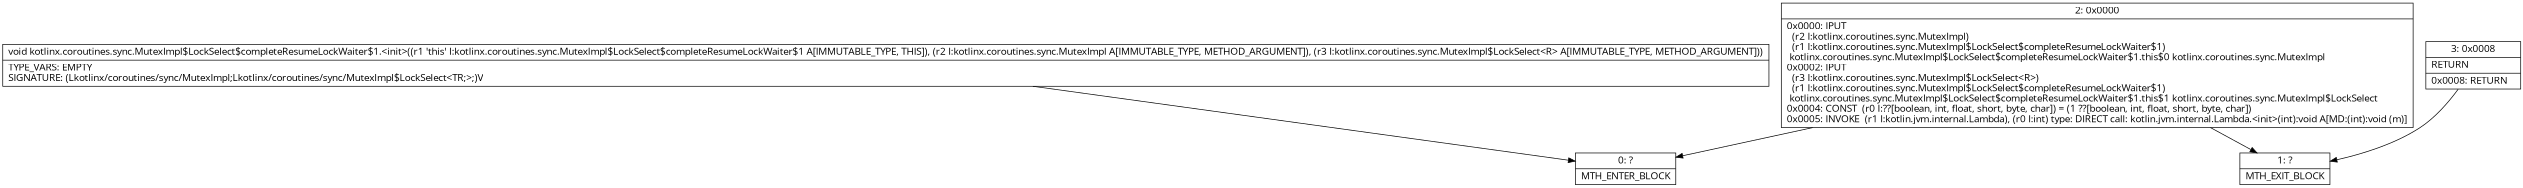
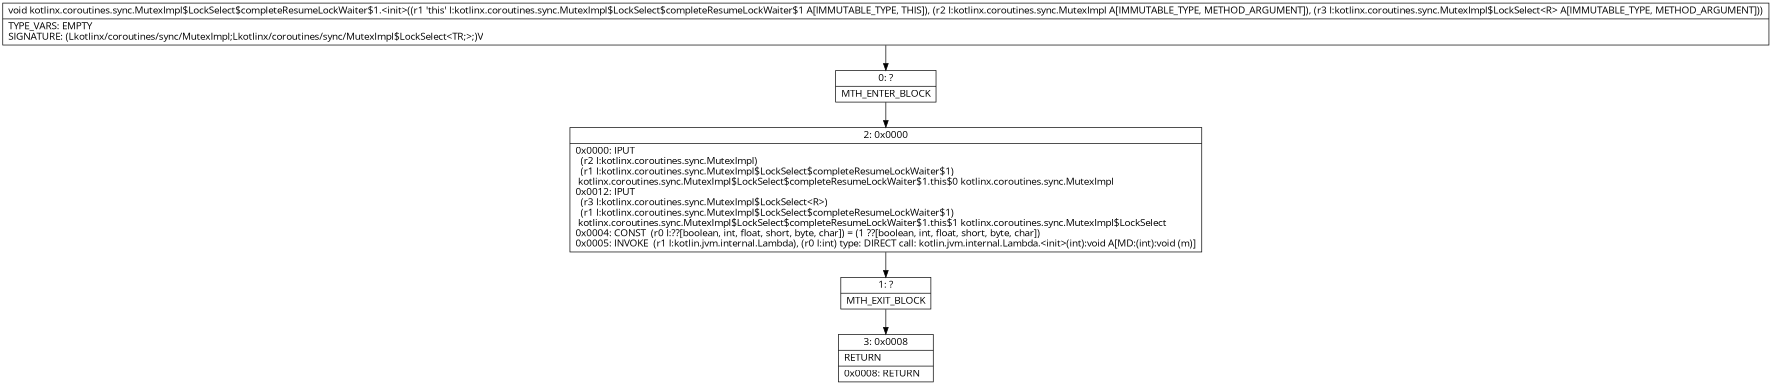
(1819, 68) -> (608, 192)
(2405, 136) -> (886, 318)
(1748, 142) -> (886, 111)
